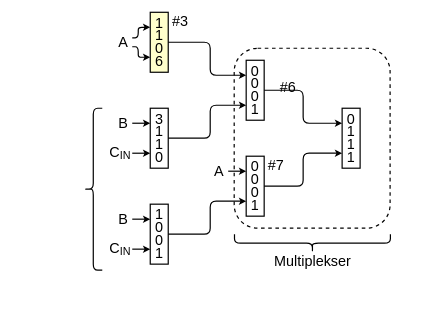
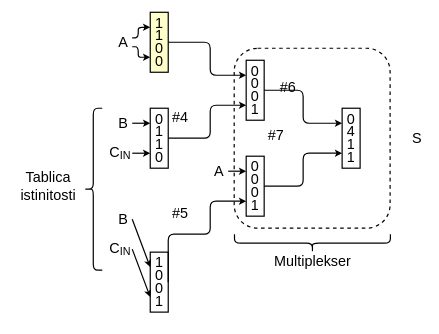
(180, 21) -> none
(159, 42) -> (159, 42)
none -> (180, 117)
(159, 138) -> (159, 138)
(351, 138) -> (351, 138)
none -> (417, 138)
(276, 165) -> (276, 135)
none -> (48, 186)
none -> (180, 213)
(159, 234) -> (159, 282)
